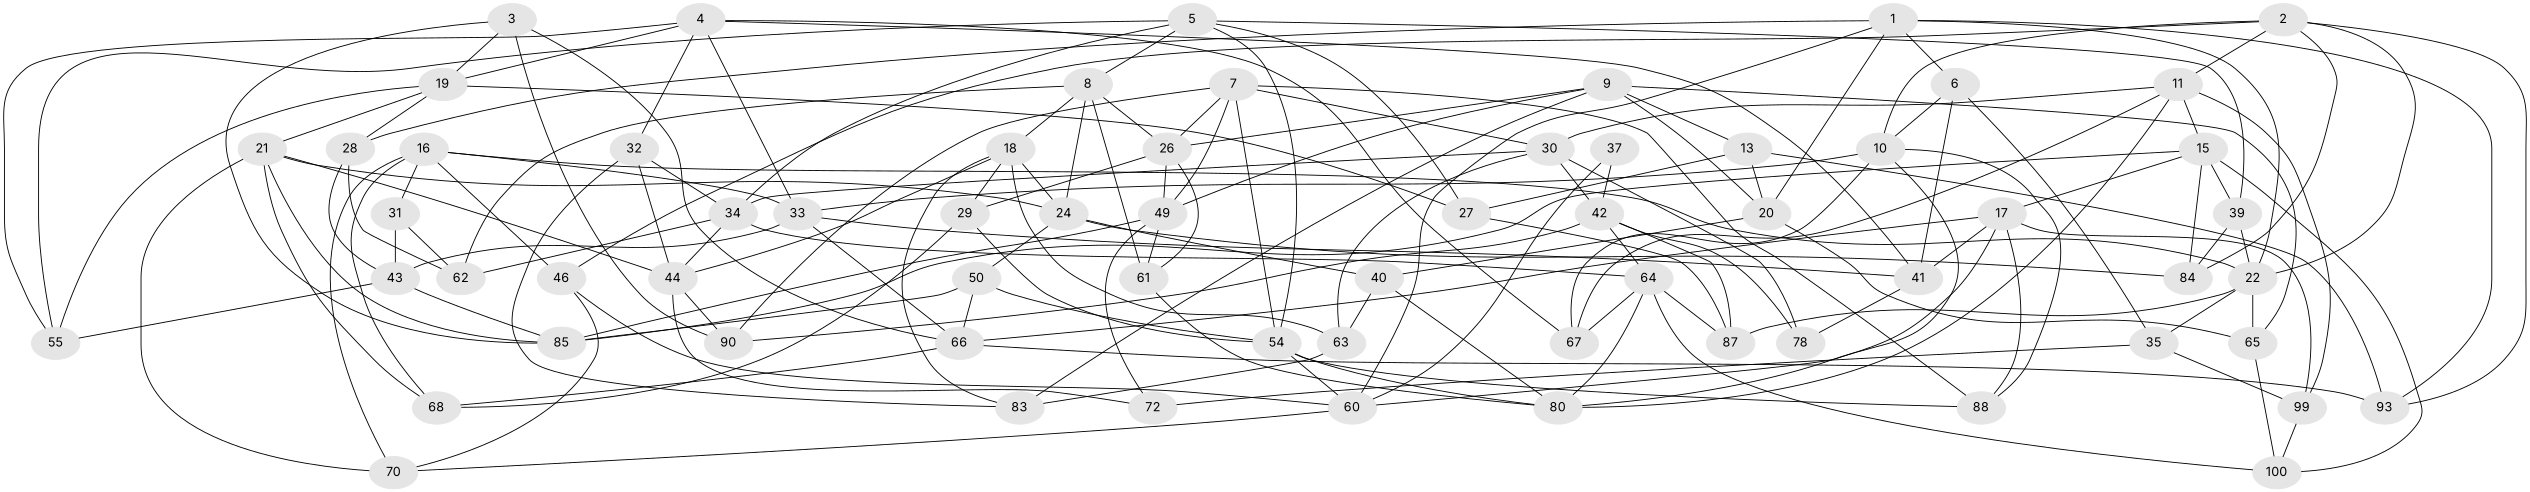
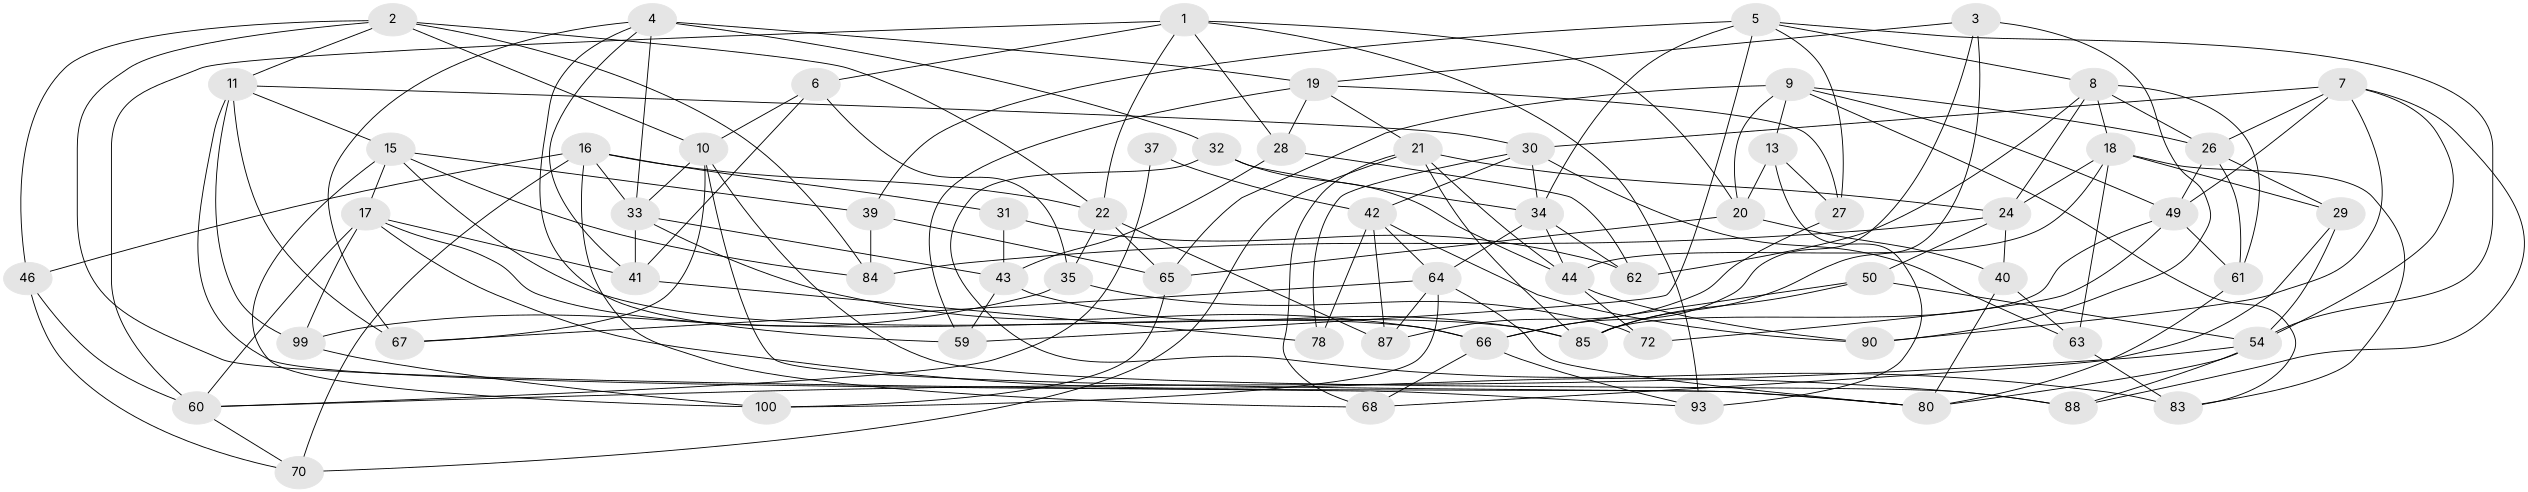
(2247, 253) -> (1019, 245)
(56, 343) -> (962, 343)
